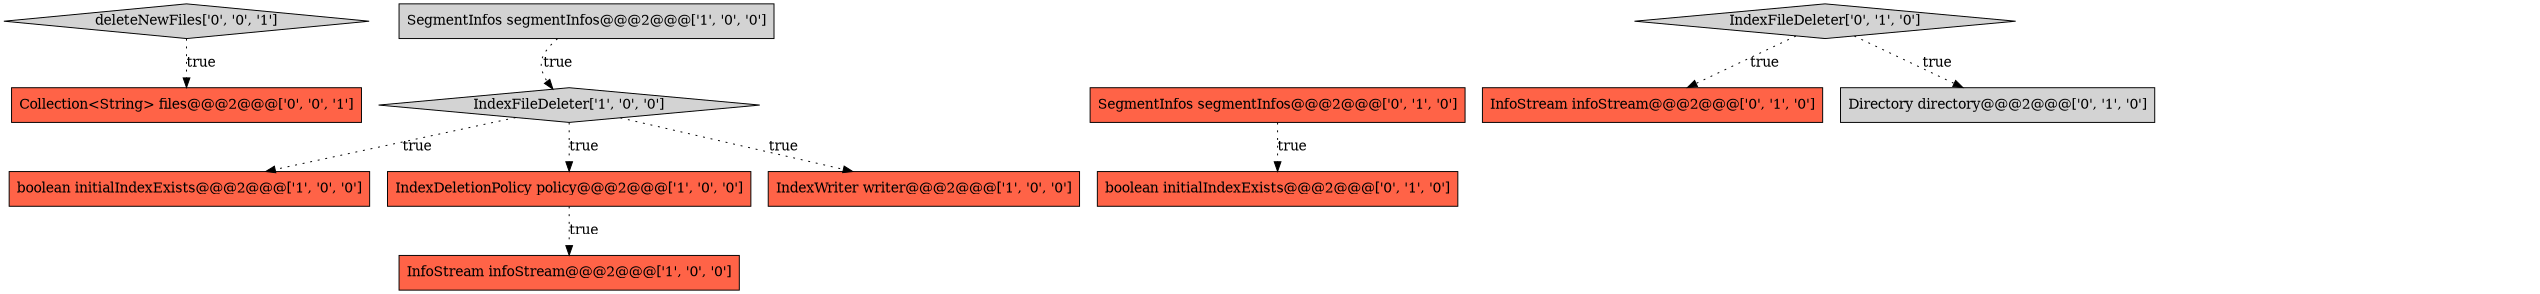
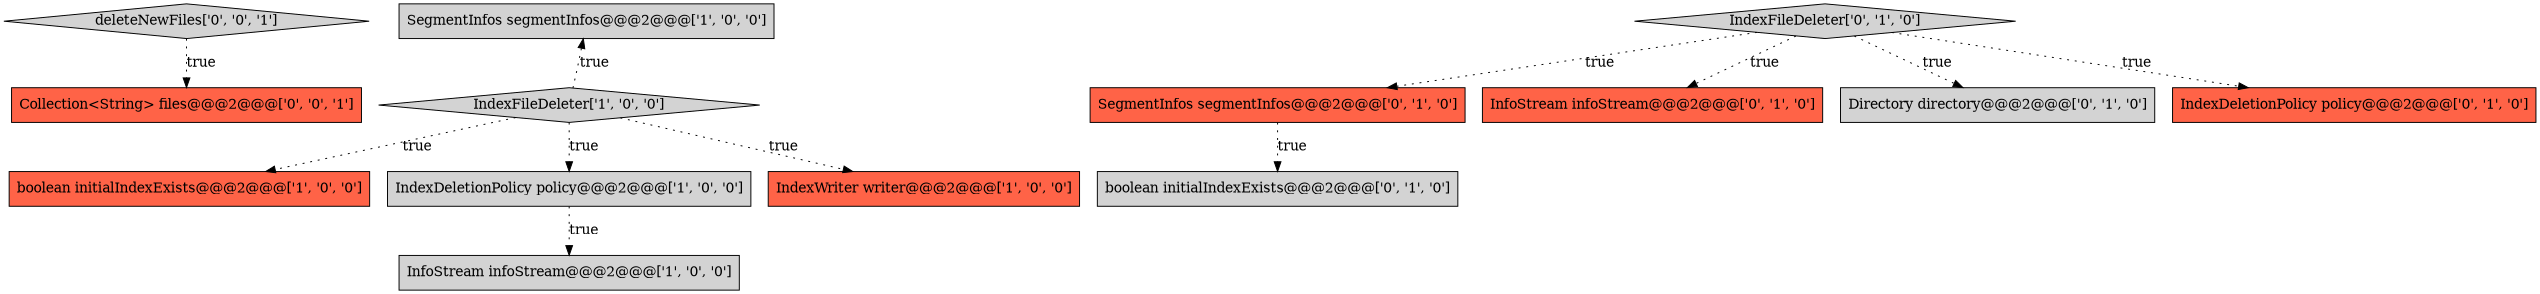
(542, 58) -> (577, 68)
none -> (1577, 59)
none -> (2354, 105)
(569, 189) -> (569, 189)
(1278, 189) -> (1278, 189)
(569, 273) -> (569, 273)
